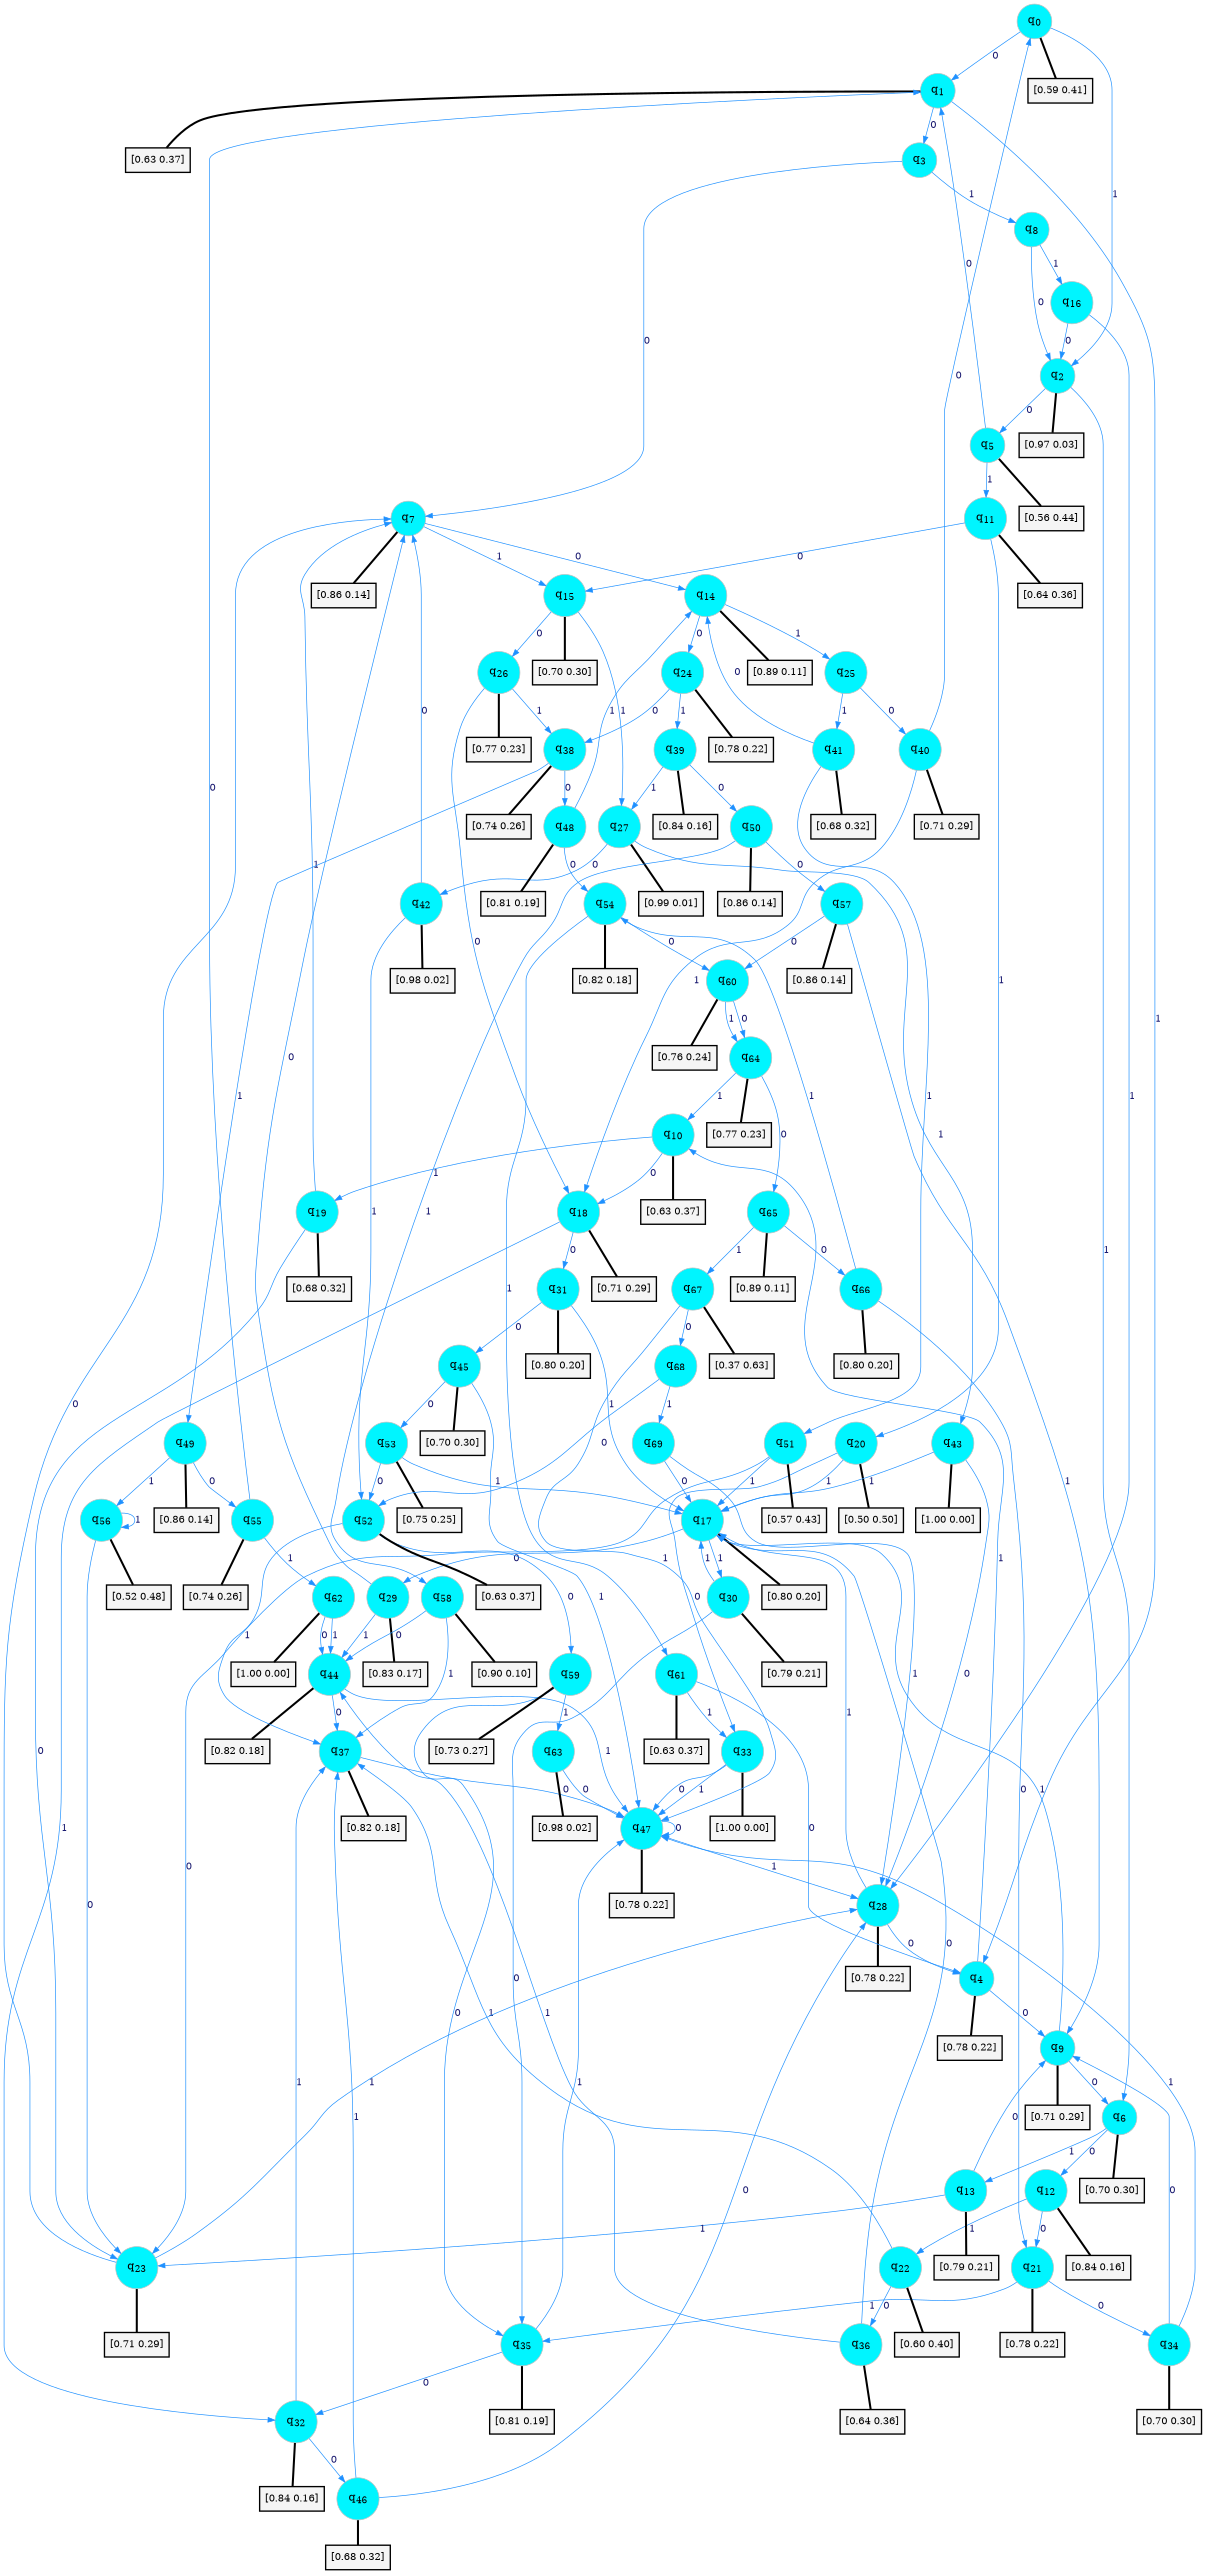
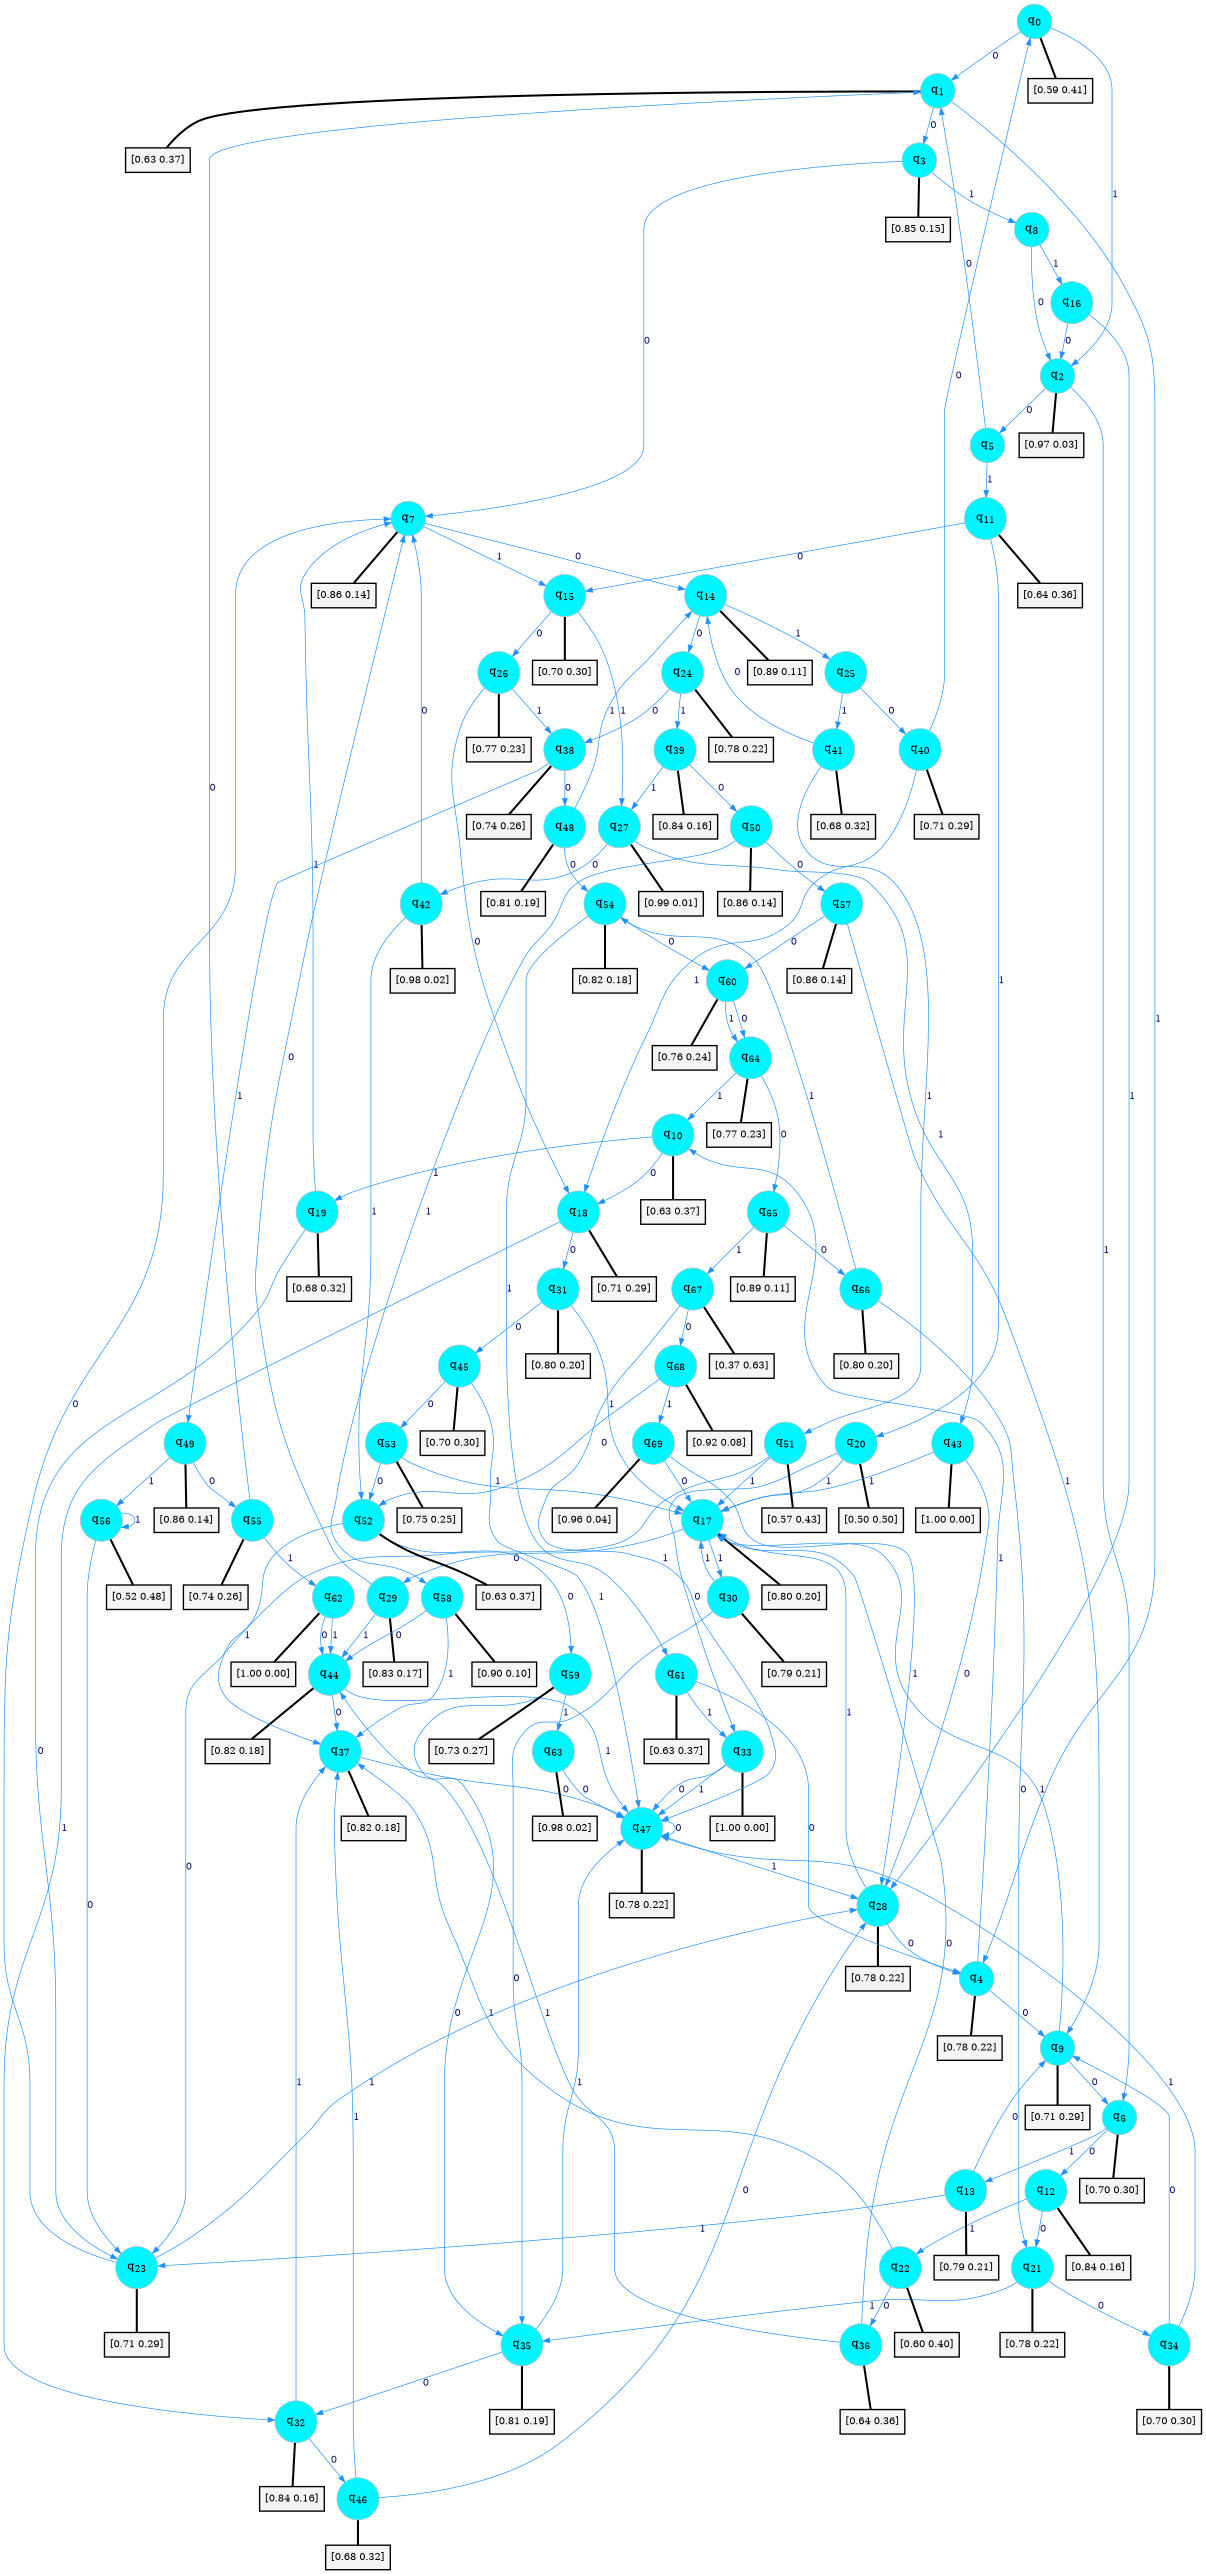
none -> (918, 230)
(1051, 519) -> none
none -> (719, 1443)
none -> (585, 1520)
